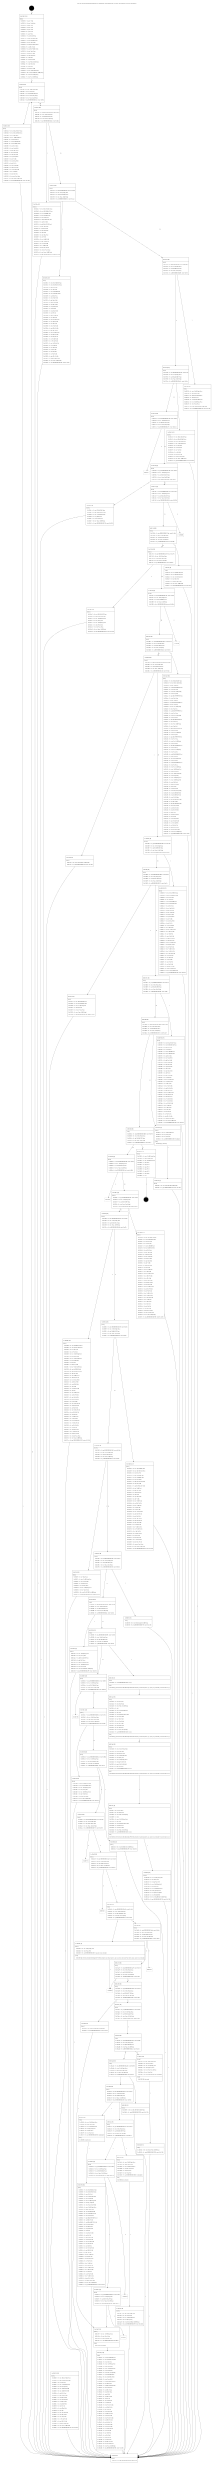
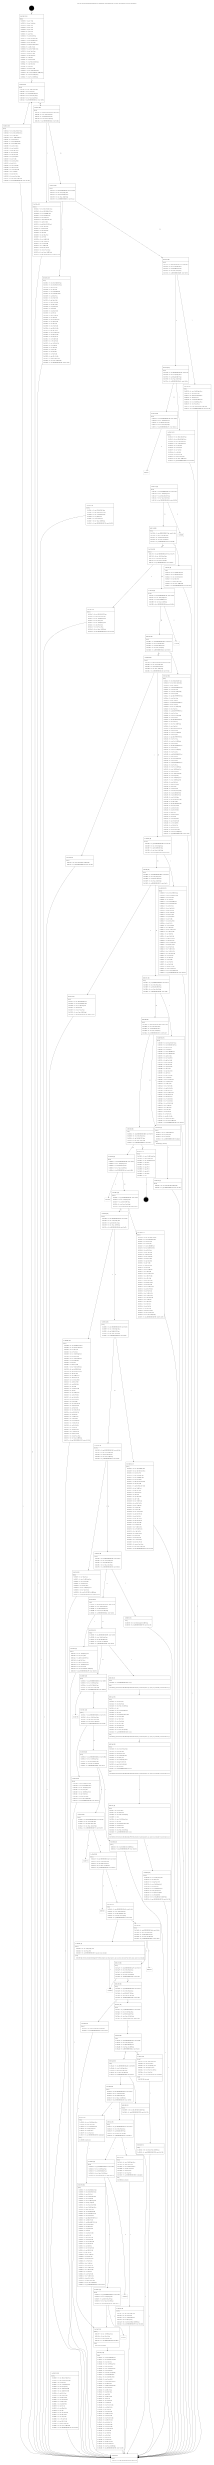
(164, 473) -> none
